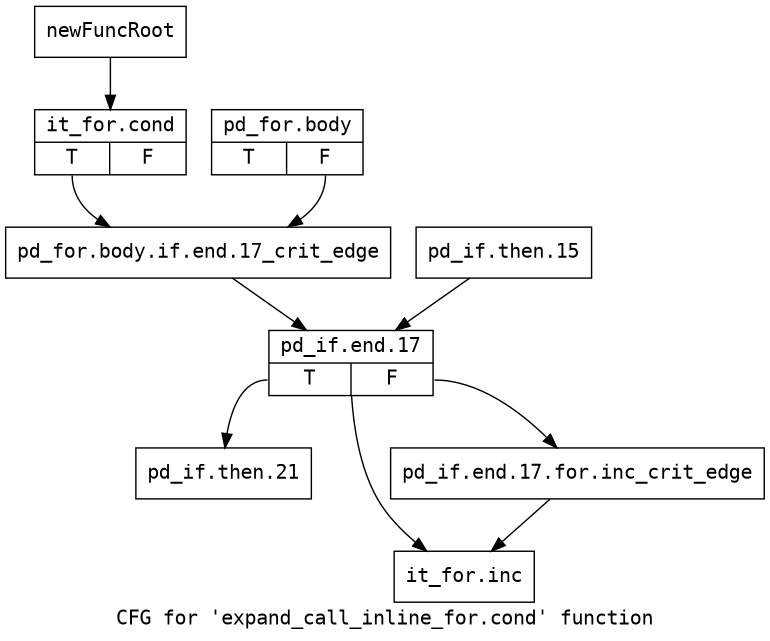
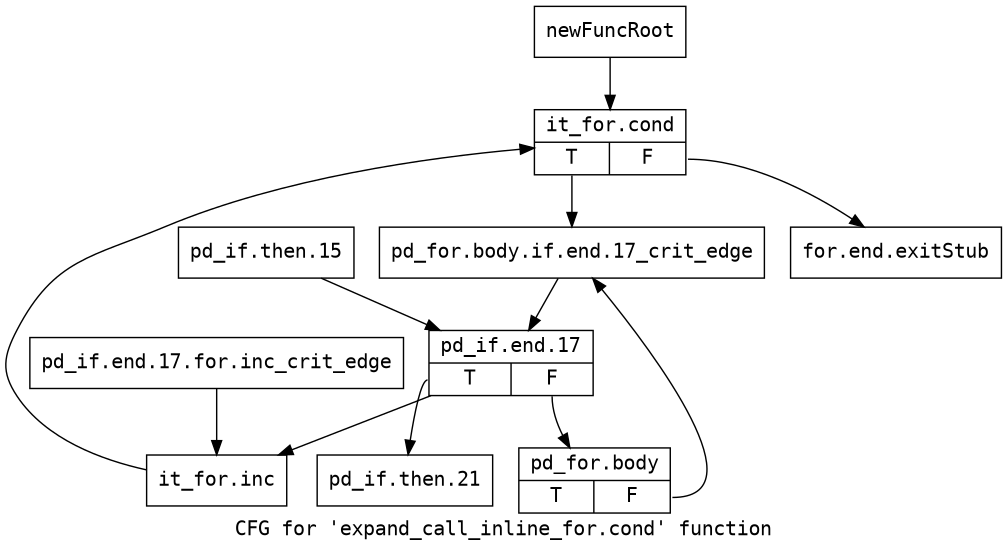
none -> (144, 235)
none -> (896, 253)
(495, 398) -> (555, 416)
